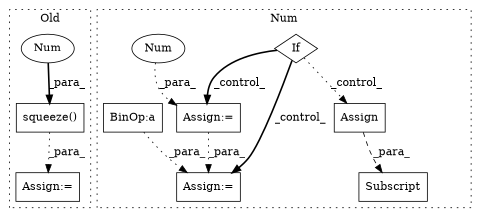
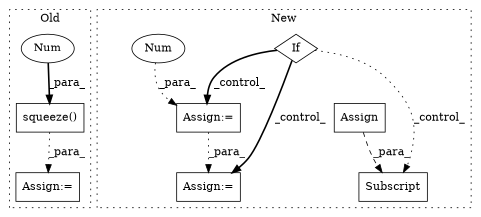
(284, 19) -> (284, 19)
(323, 78) -> (393, 85)
(133, 118) -> none
